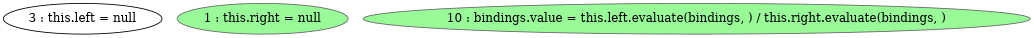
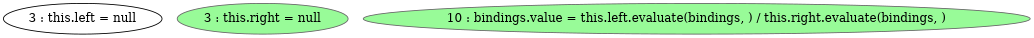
(263, 19) -> (263, 19)
